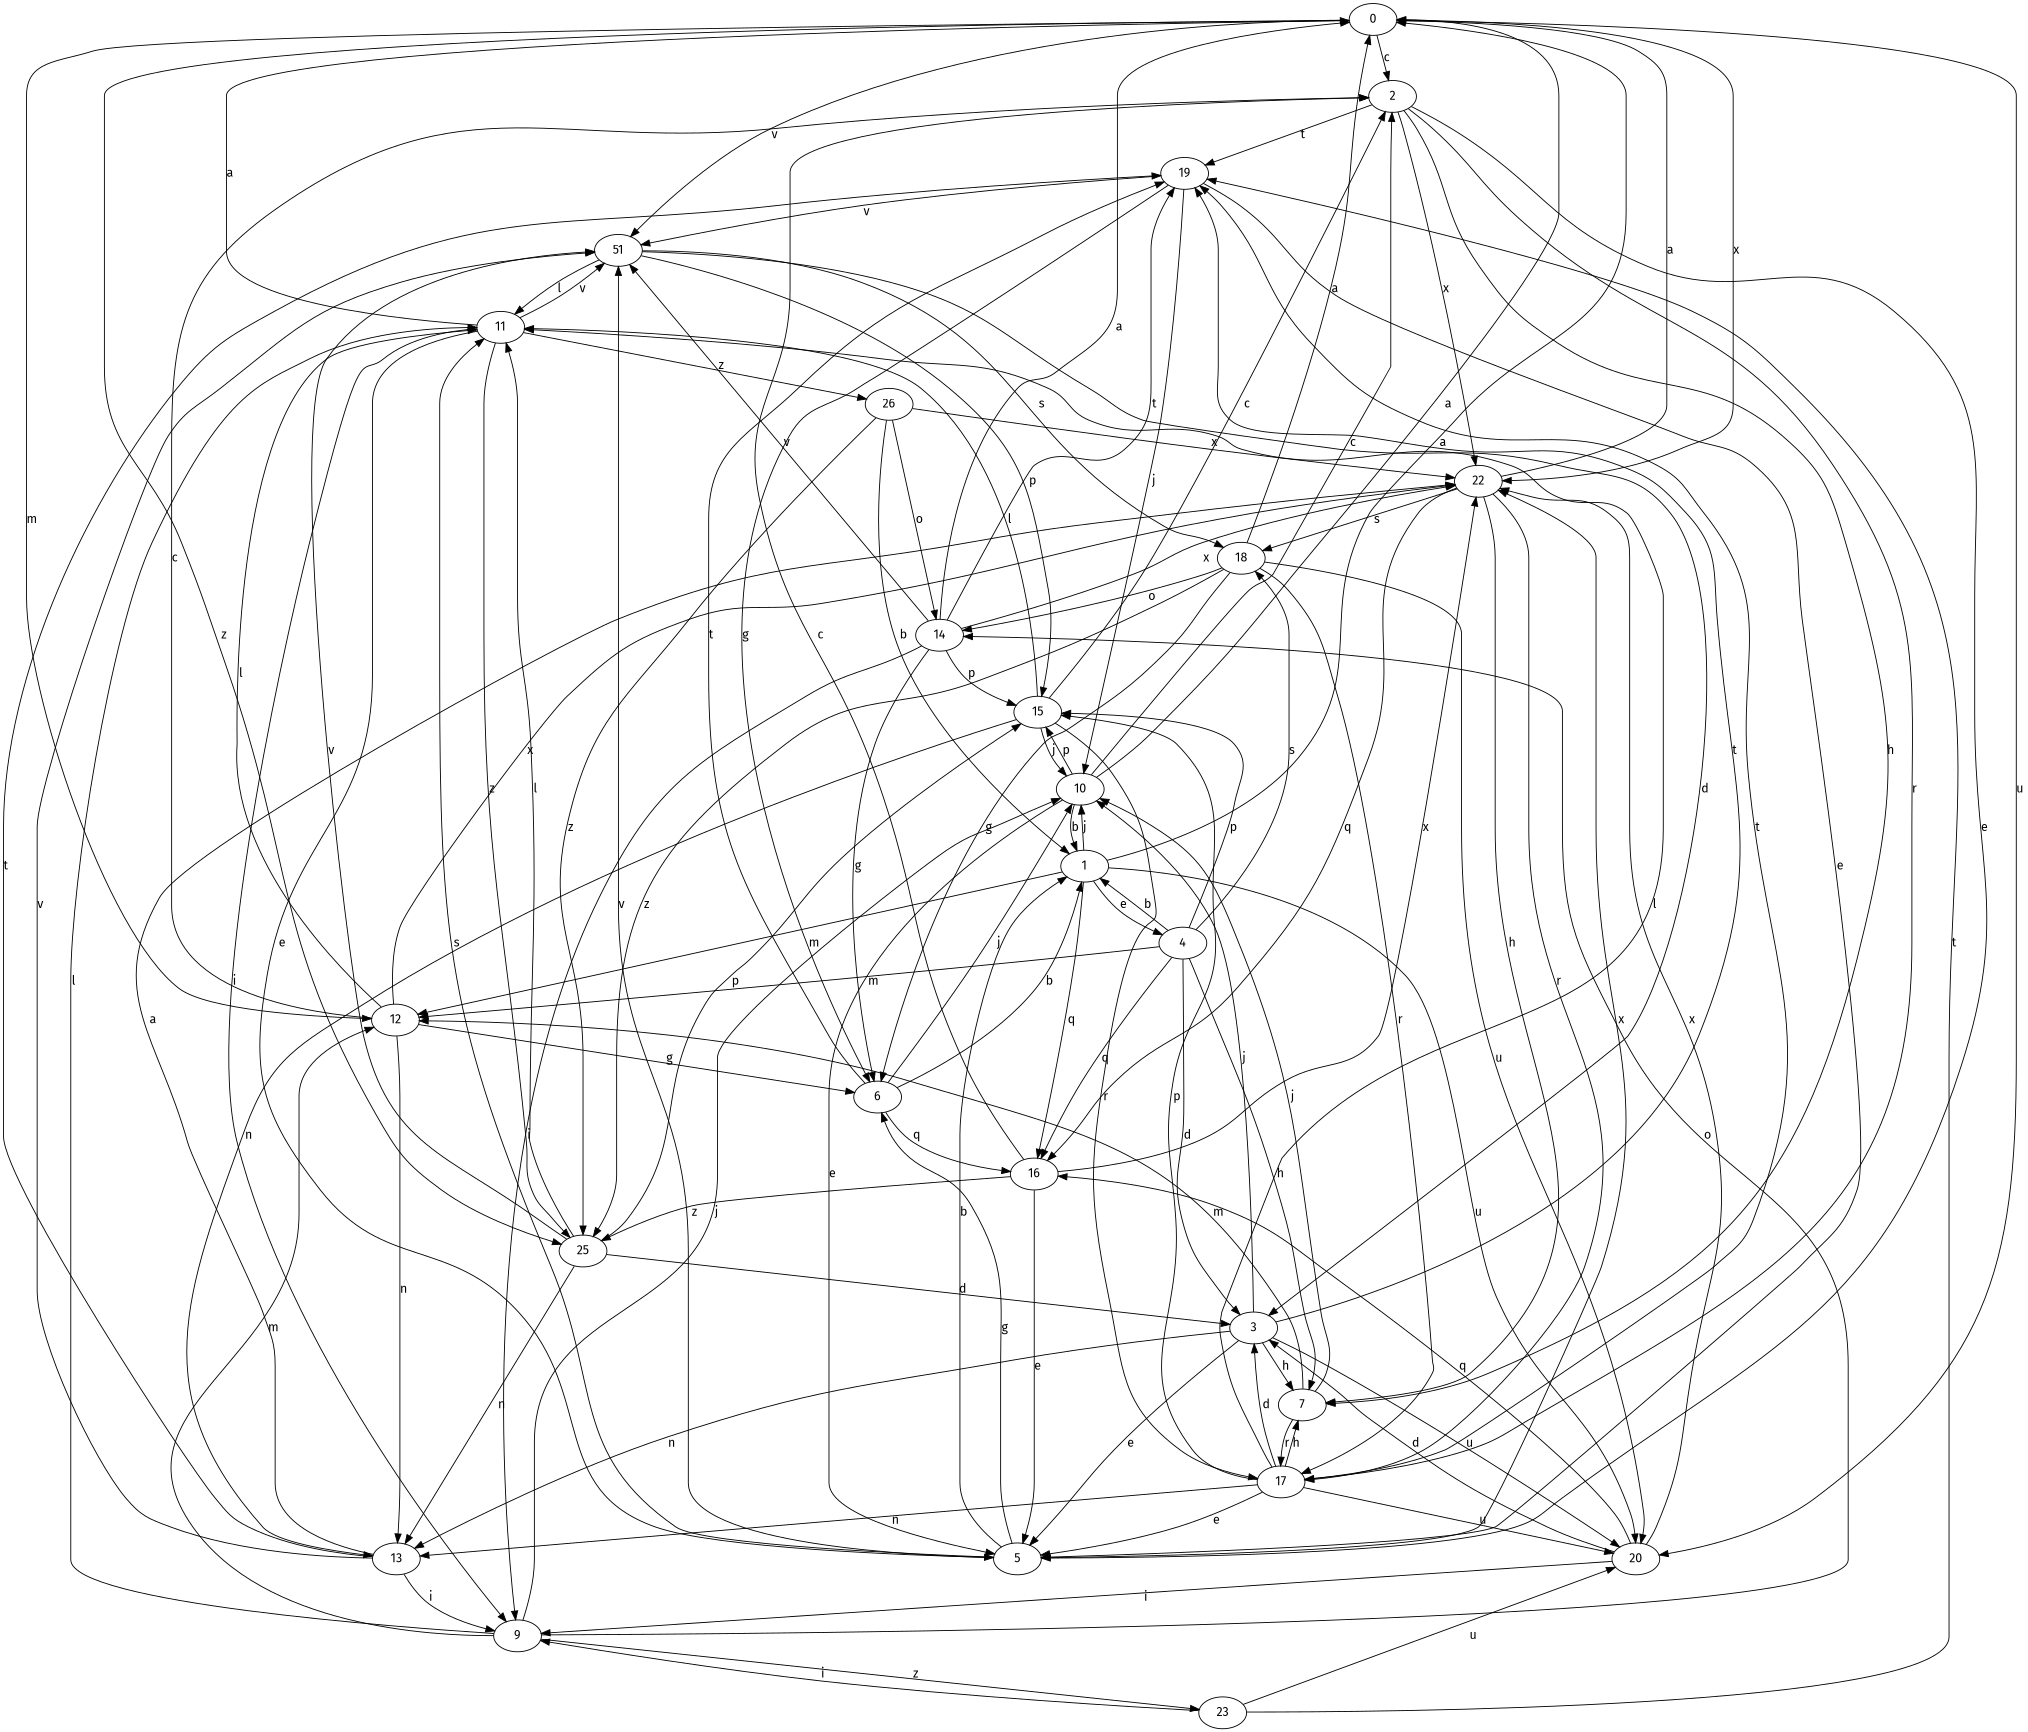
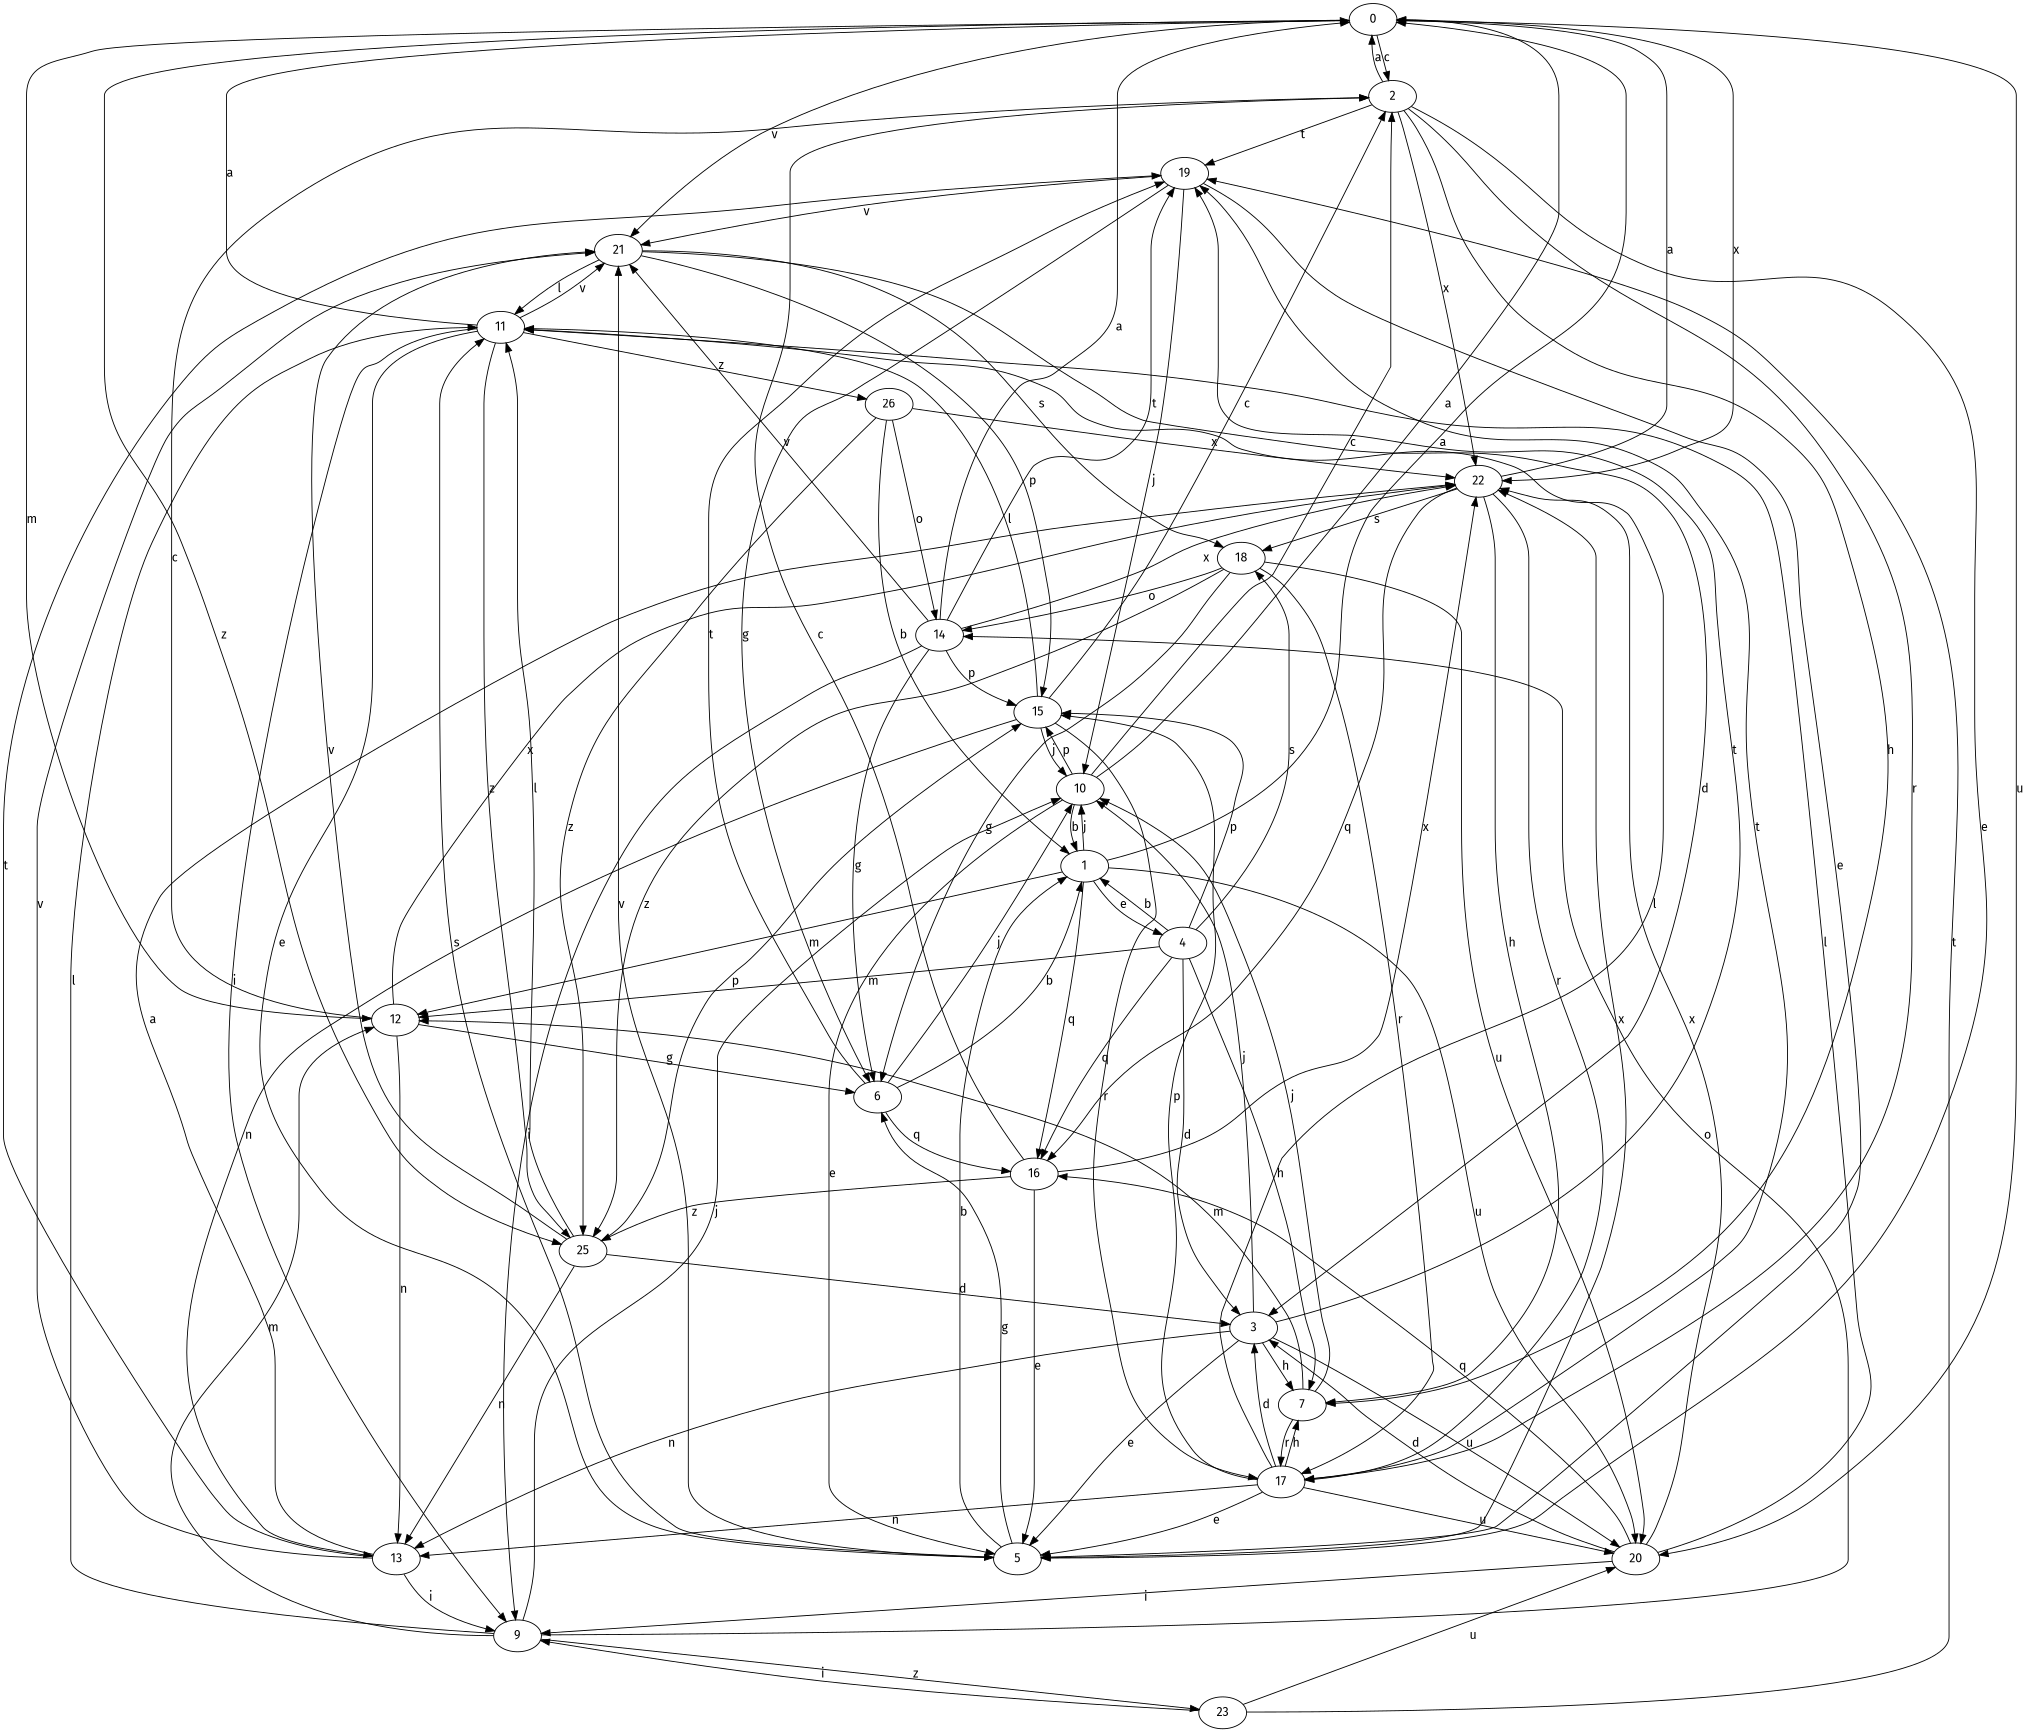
(618, 250) -> (618, 250)
(1328, 298) -> (1375, 64)
(241, 624) -> (1736, 473)
